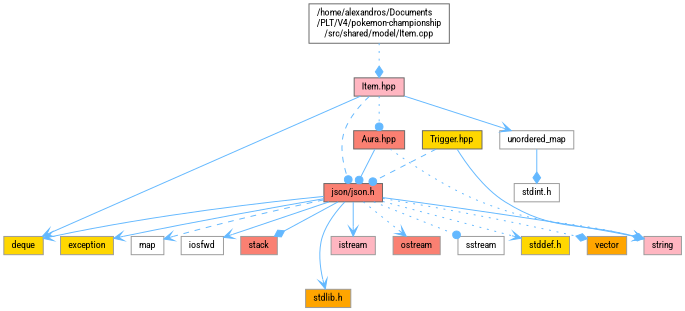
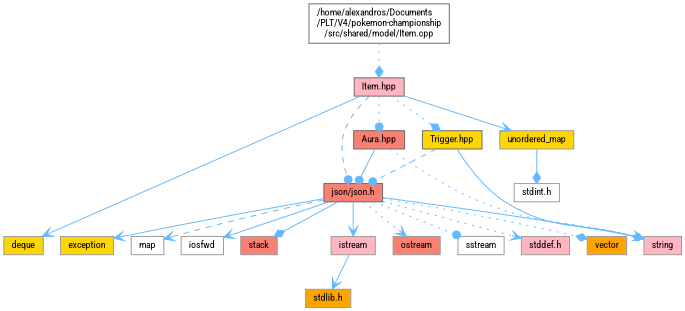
none -> (411, 110)
(537, 140) -> (537, 140)
(188, 213) -> none
(322, 237) -> (343, 268)
(545, 246) -> (545, 246)
